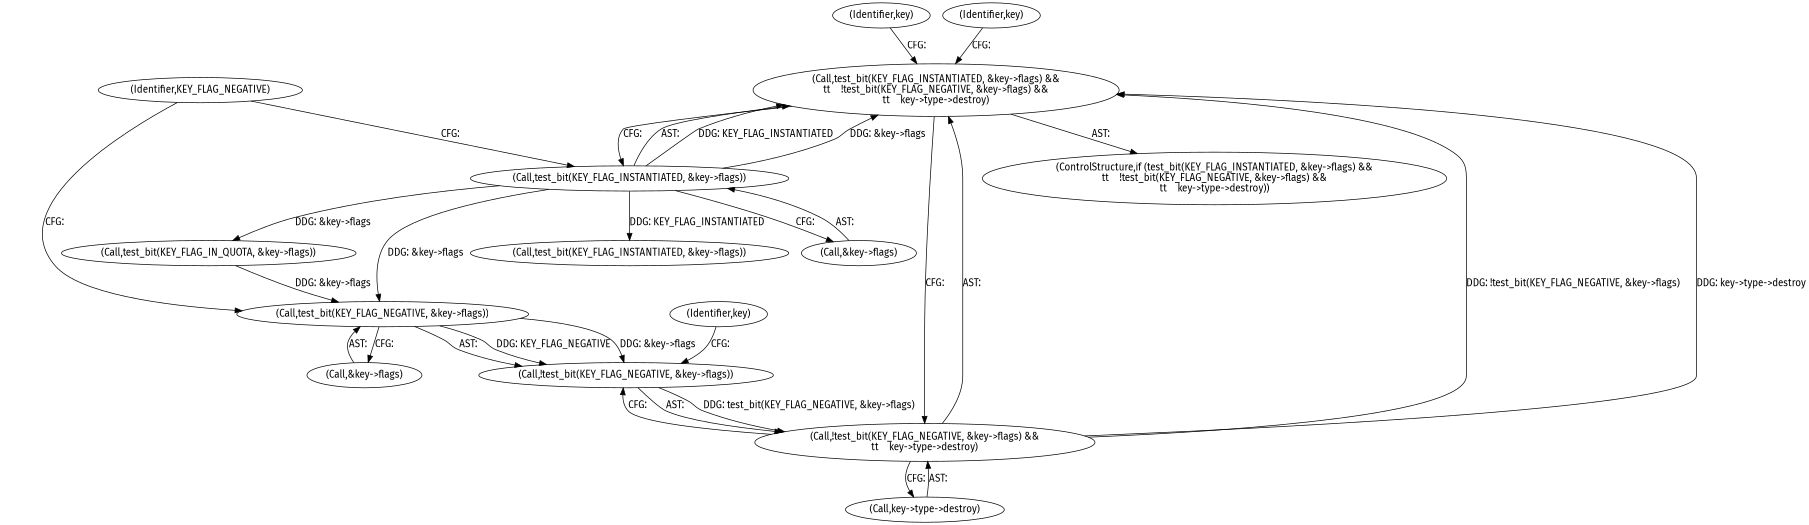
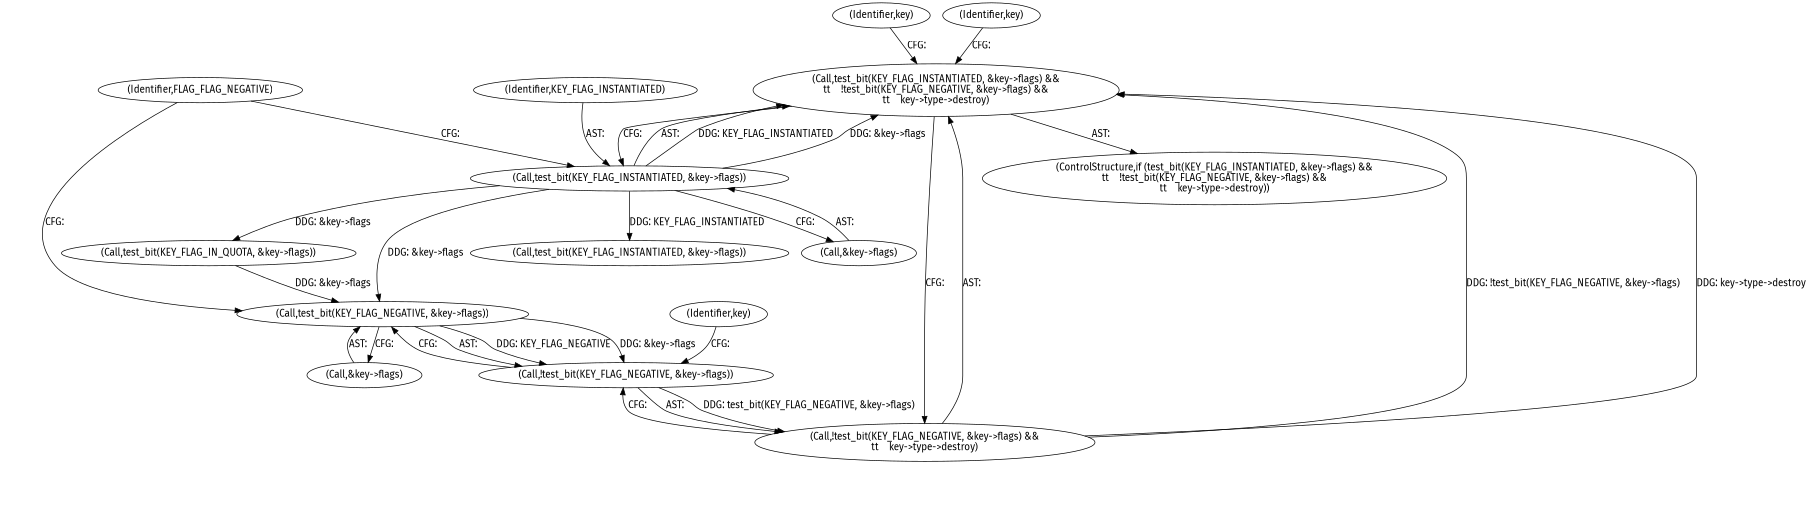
(200, 90) -> (200, 90)
none -> (585, 90)
none -> (450, 359)
(925, 510) -> none
